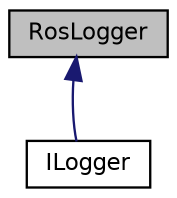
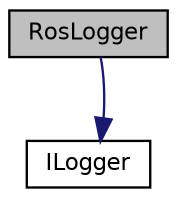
(73, 111) -> (104, 88)
